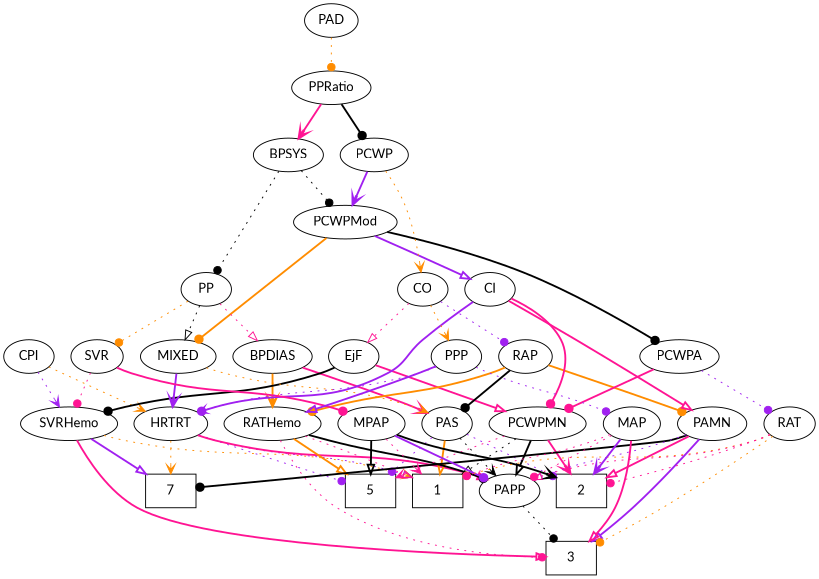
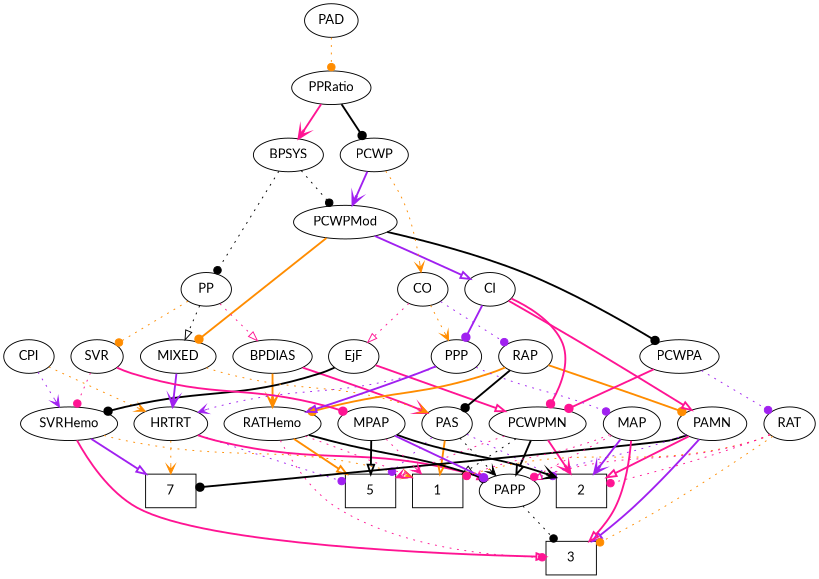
(380, 376) -> (476, 317)
(301, 455) -> none
